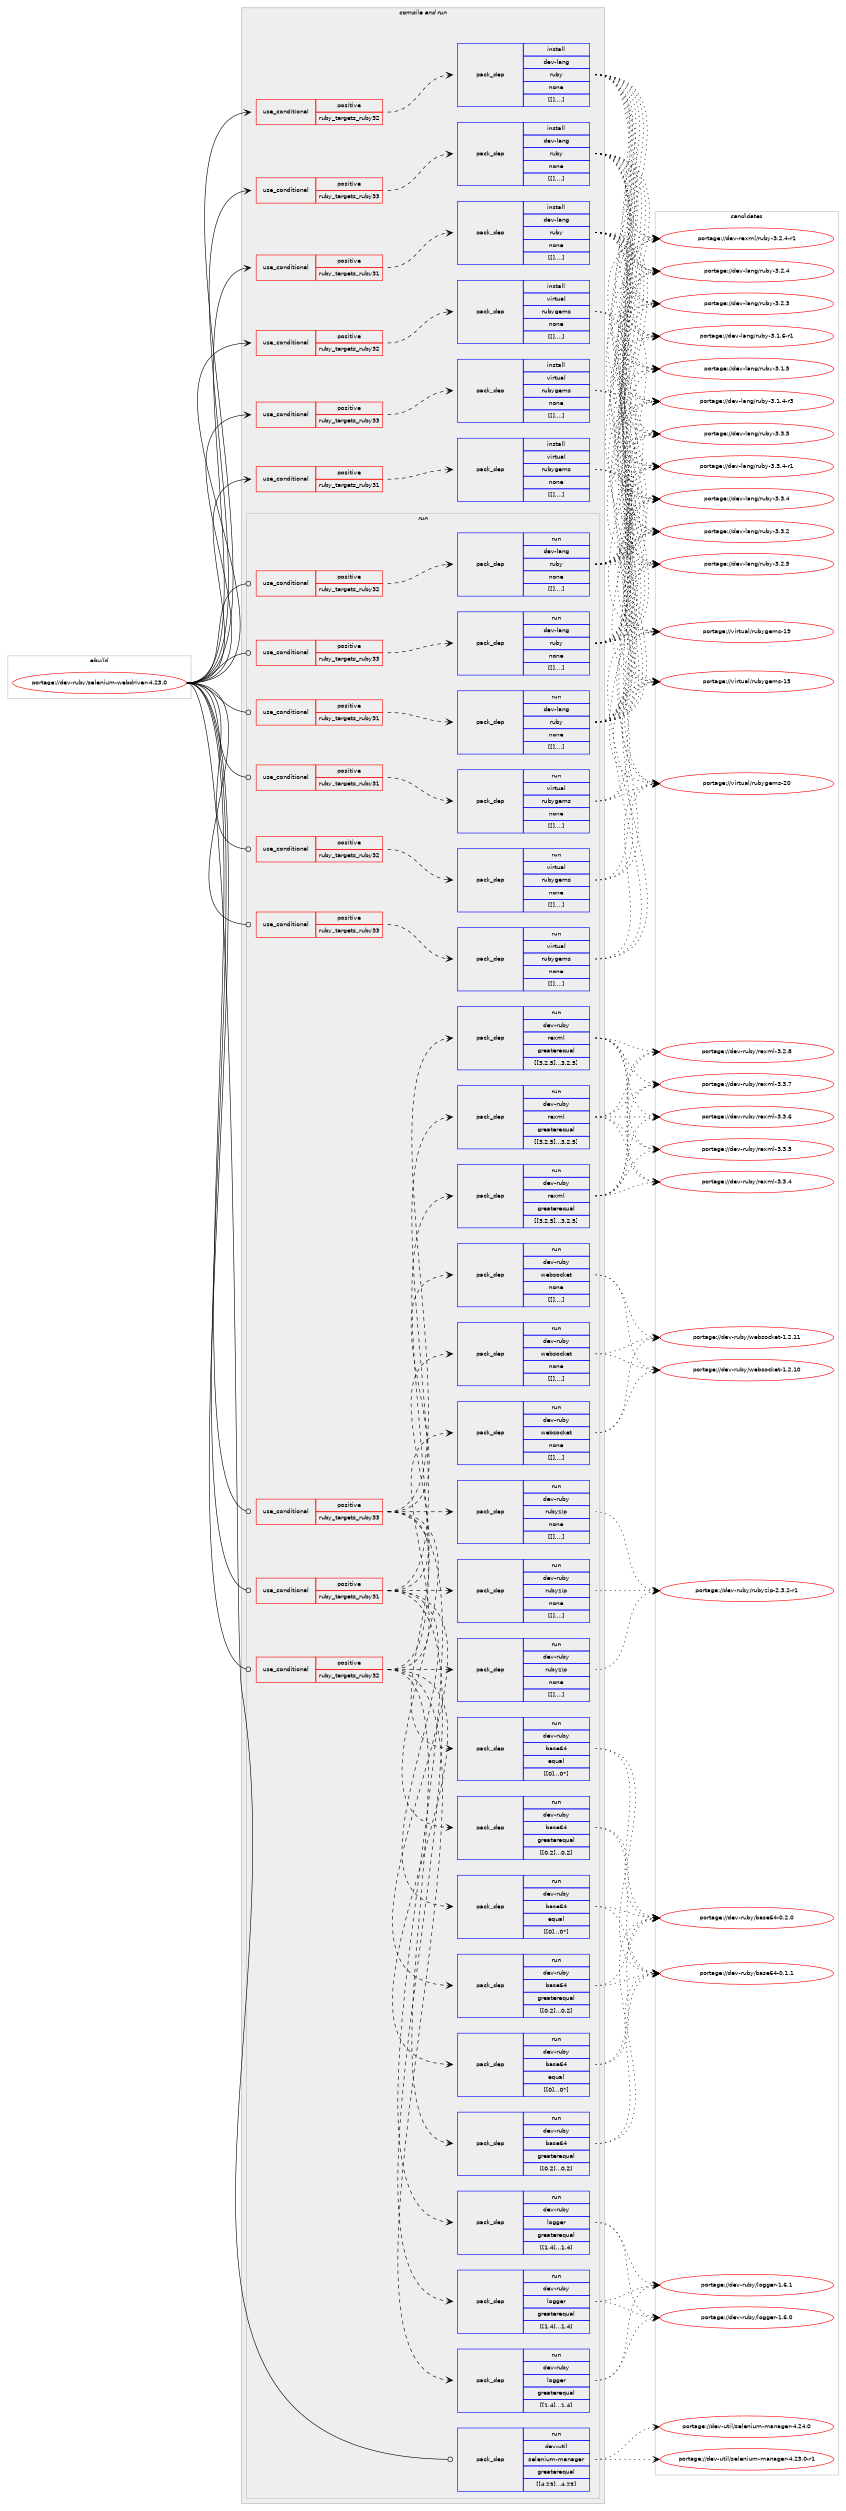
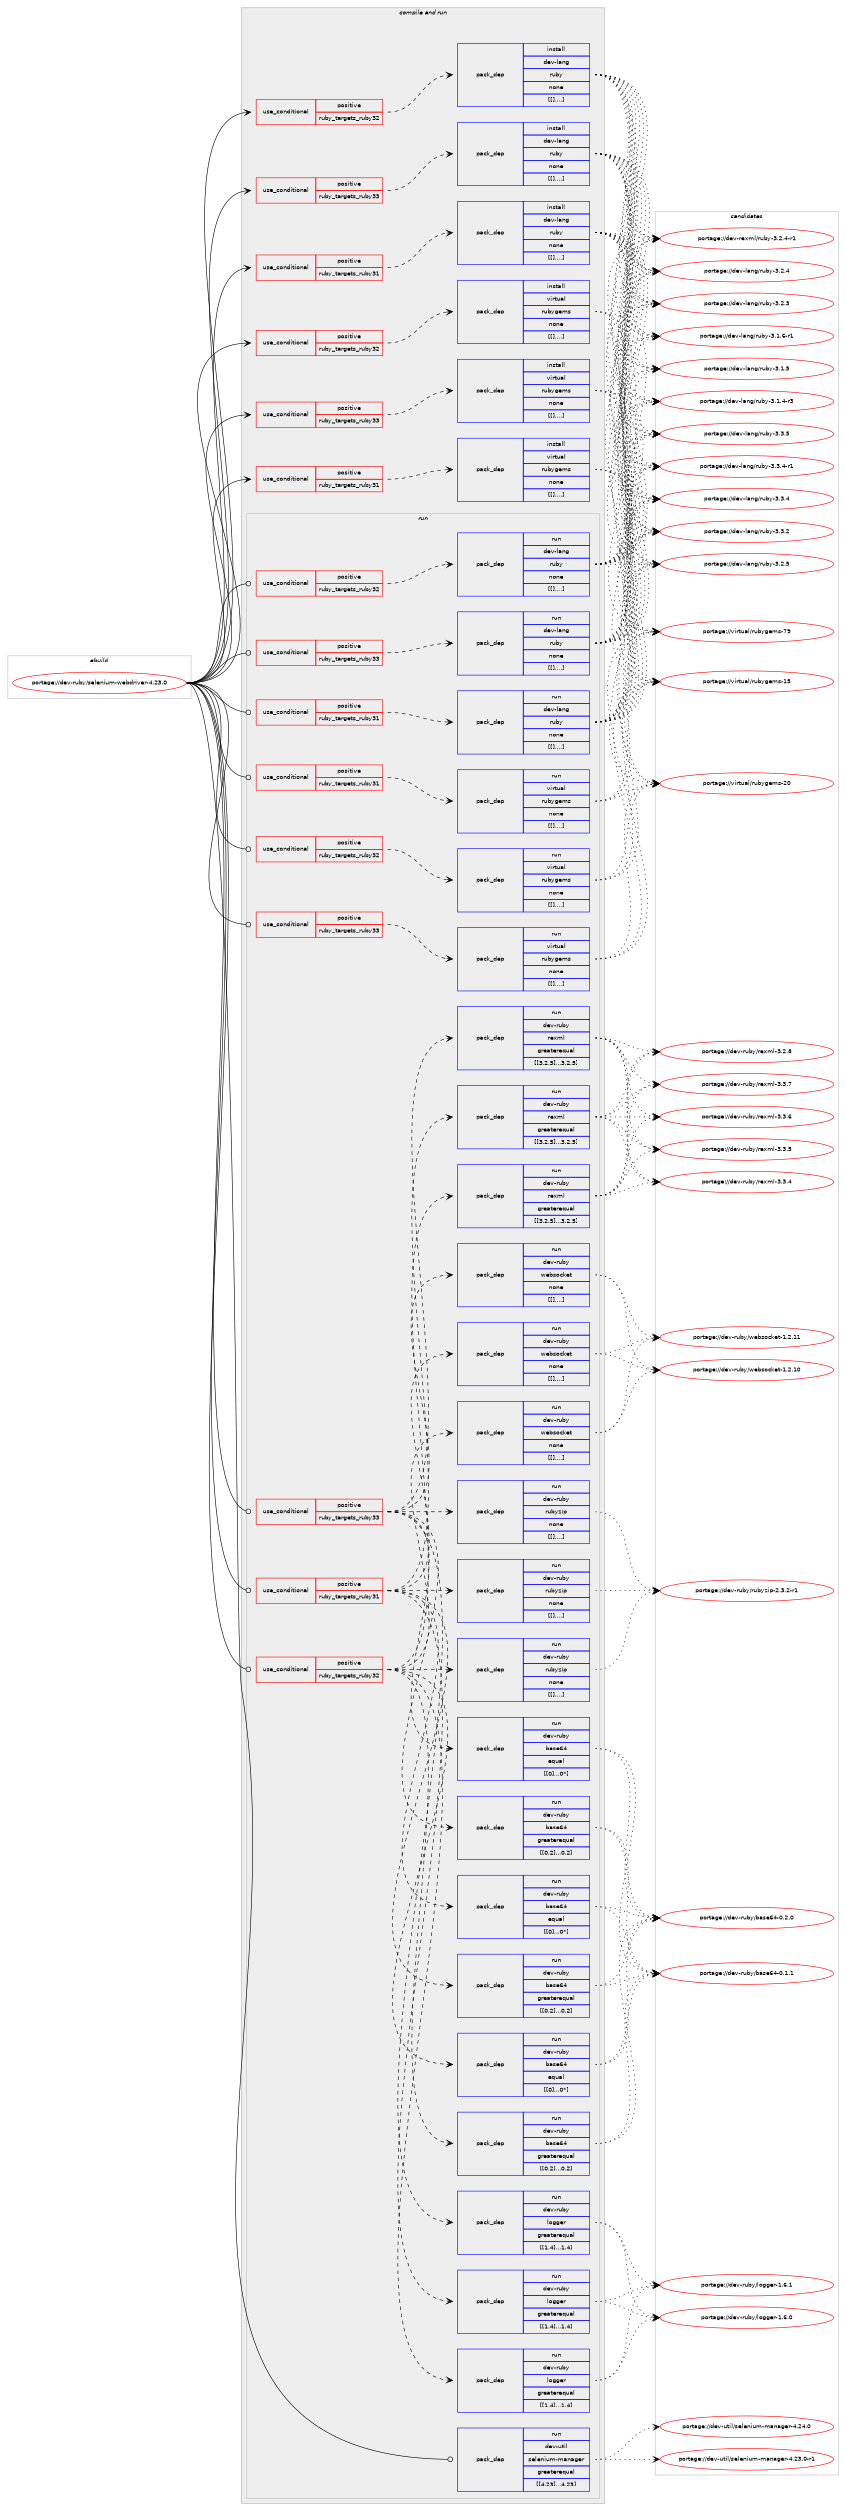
(747, 632) -> (747, 632)
